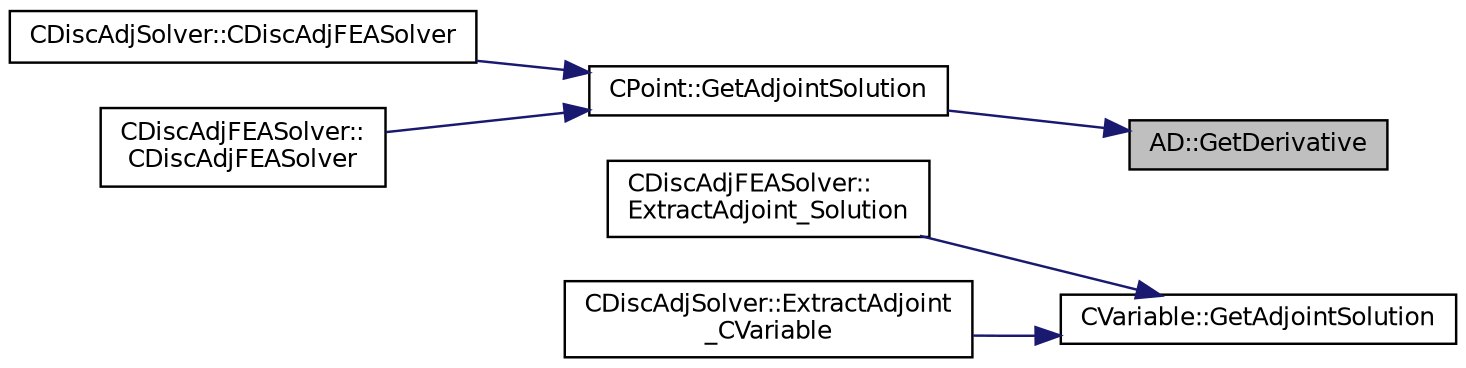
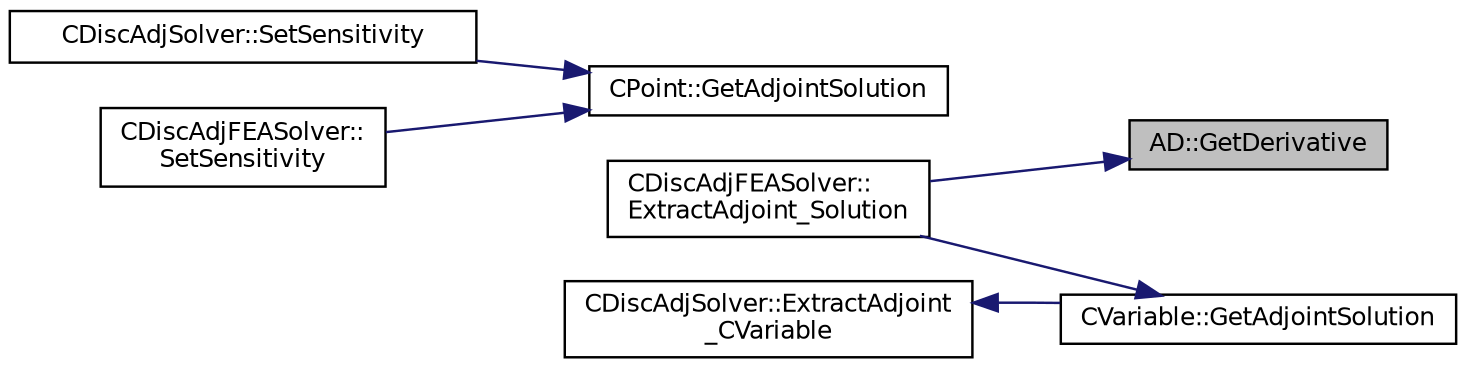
(243, 37) -> (243, 37)
(1026, 119) -> (1017, 171)
(243, 147) -> (243, 147)
(1004, 336) -> (1029, 303)
